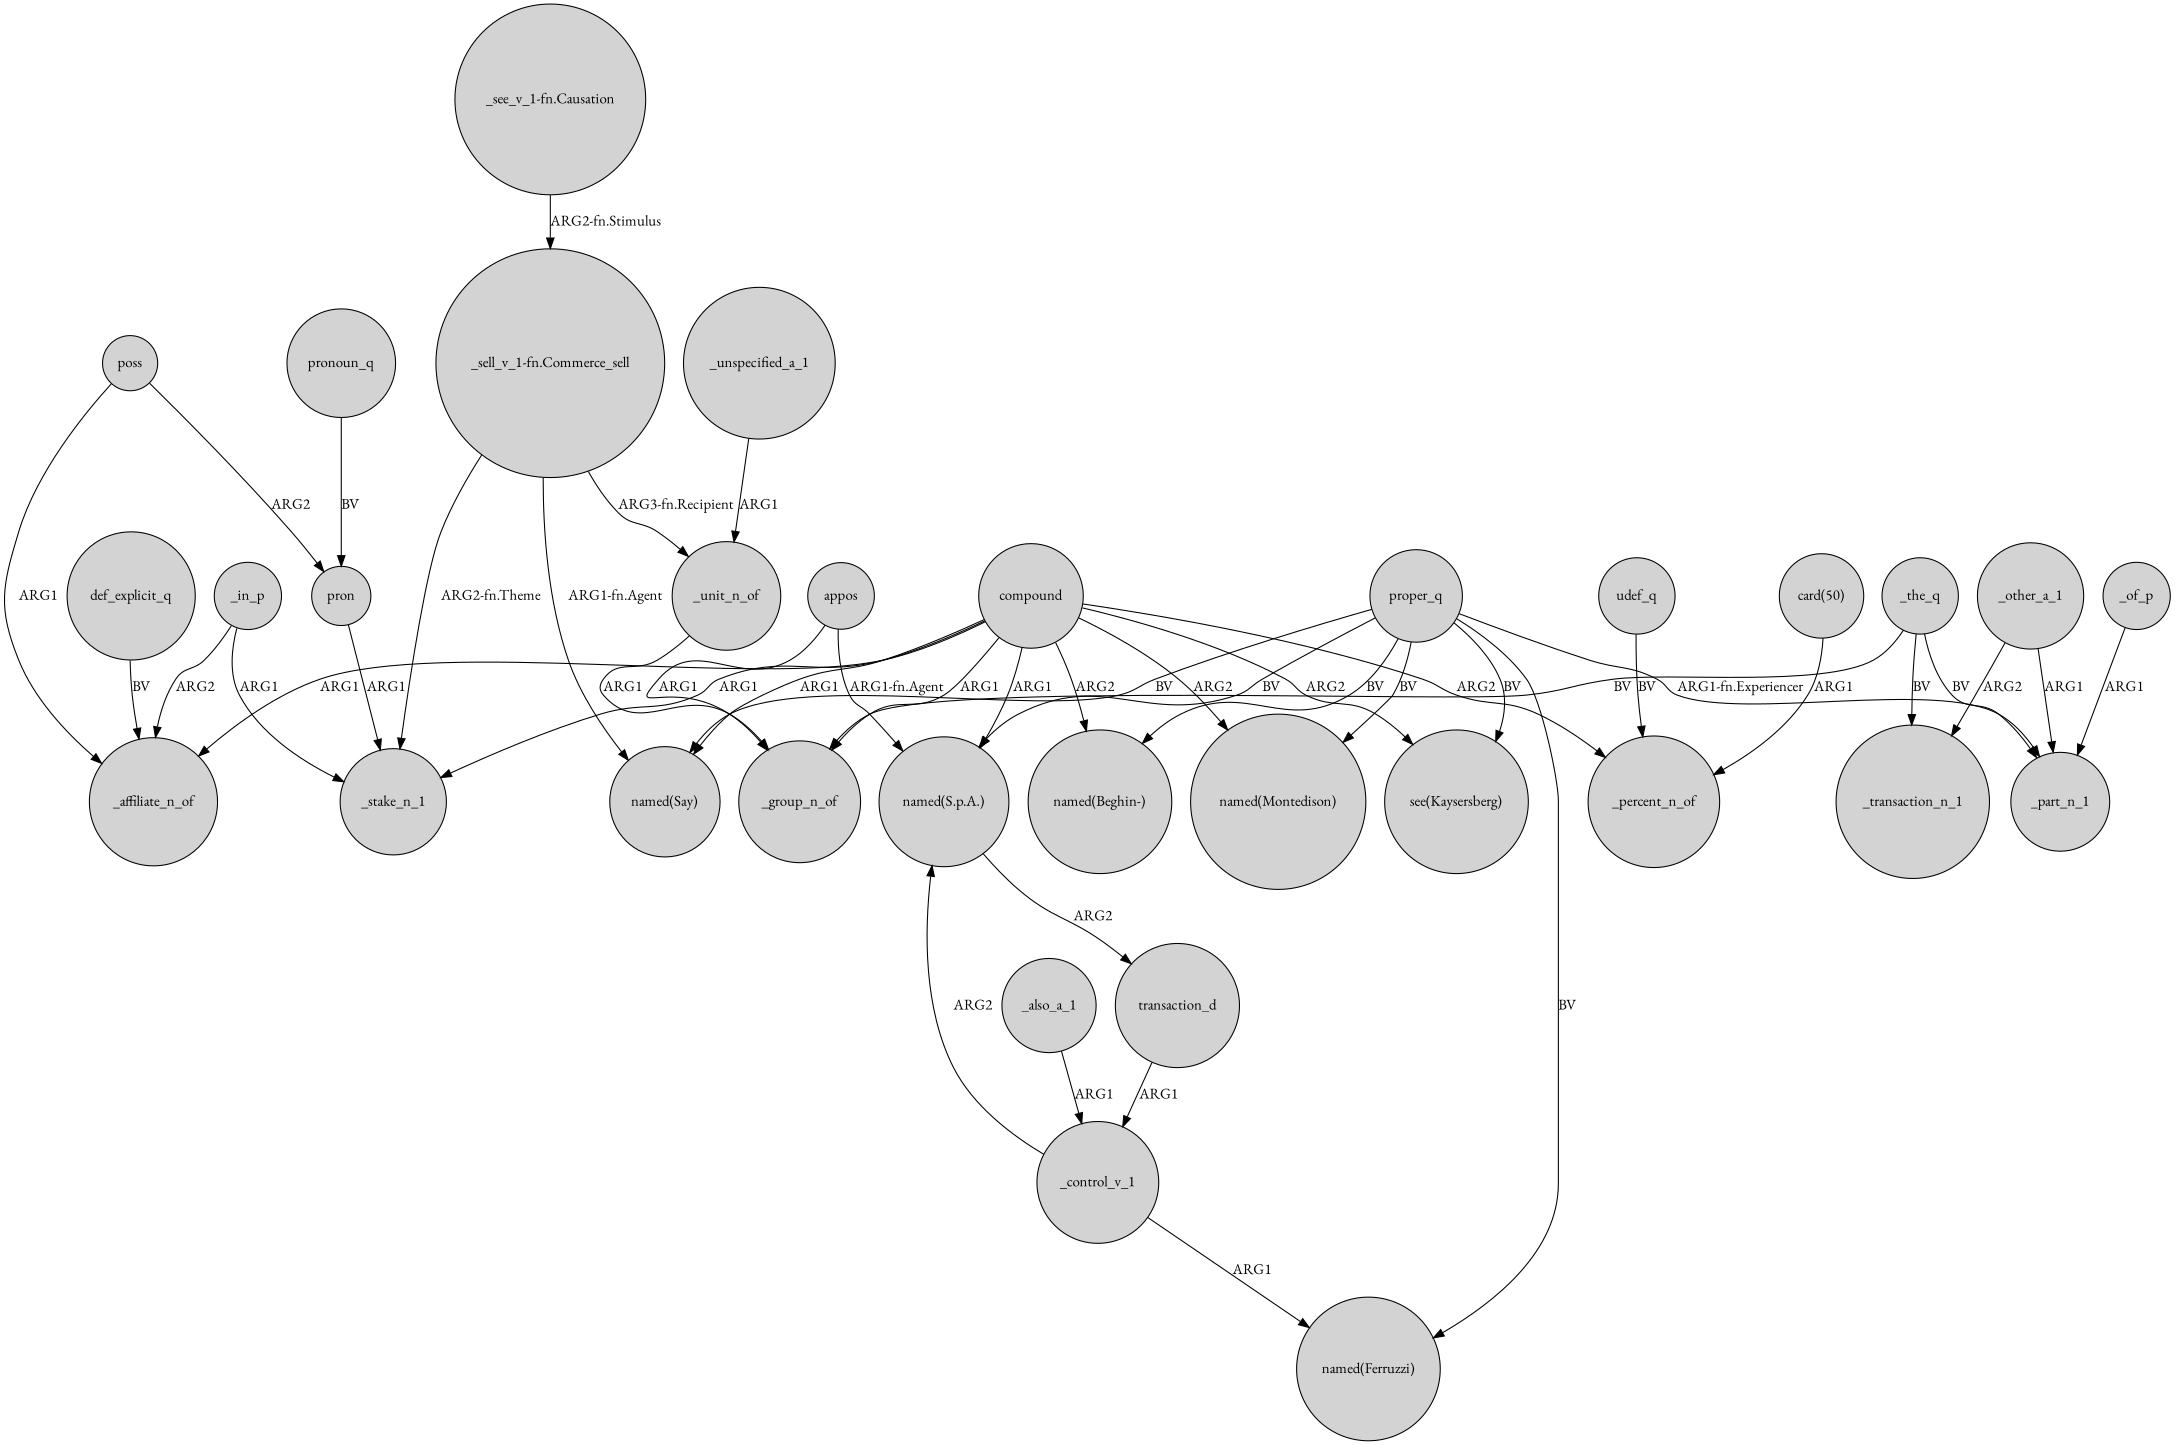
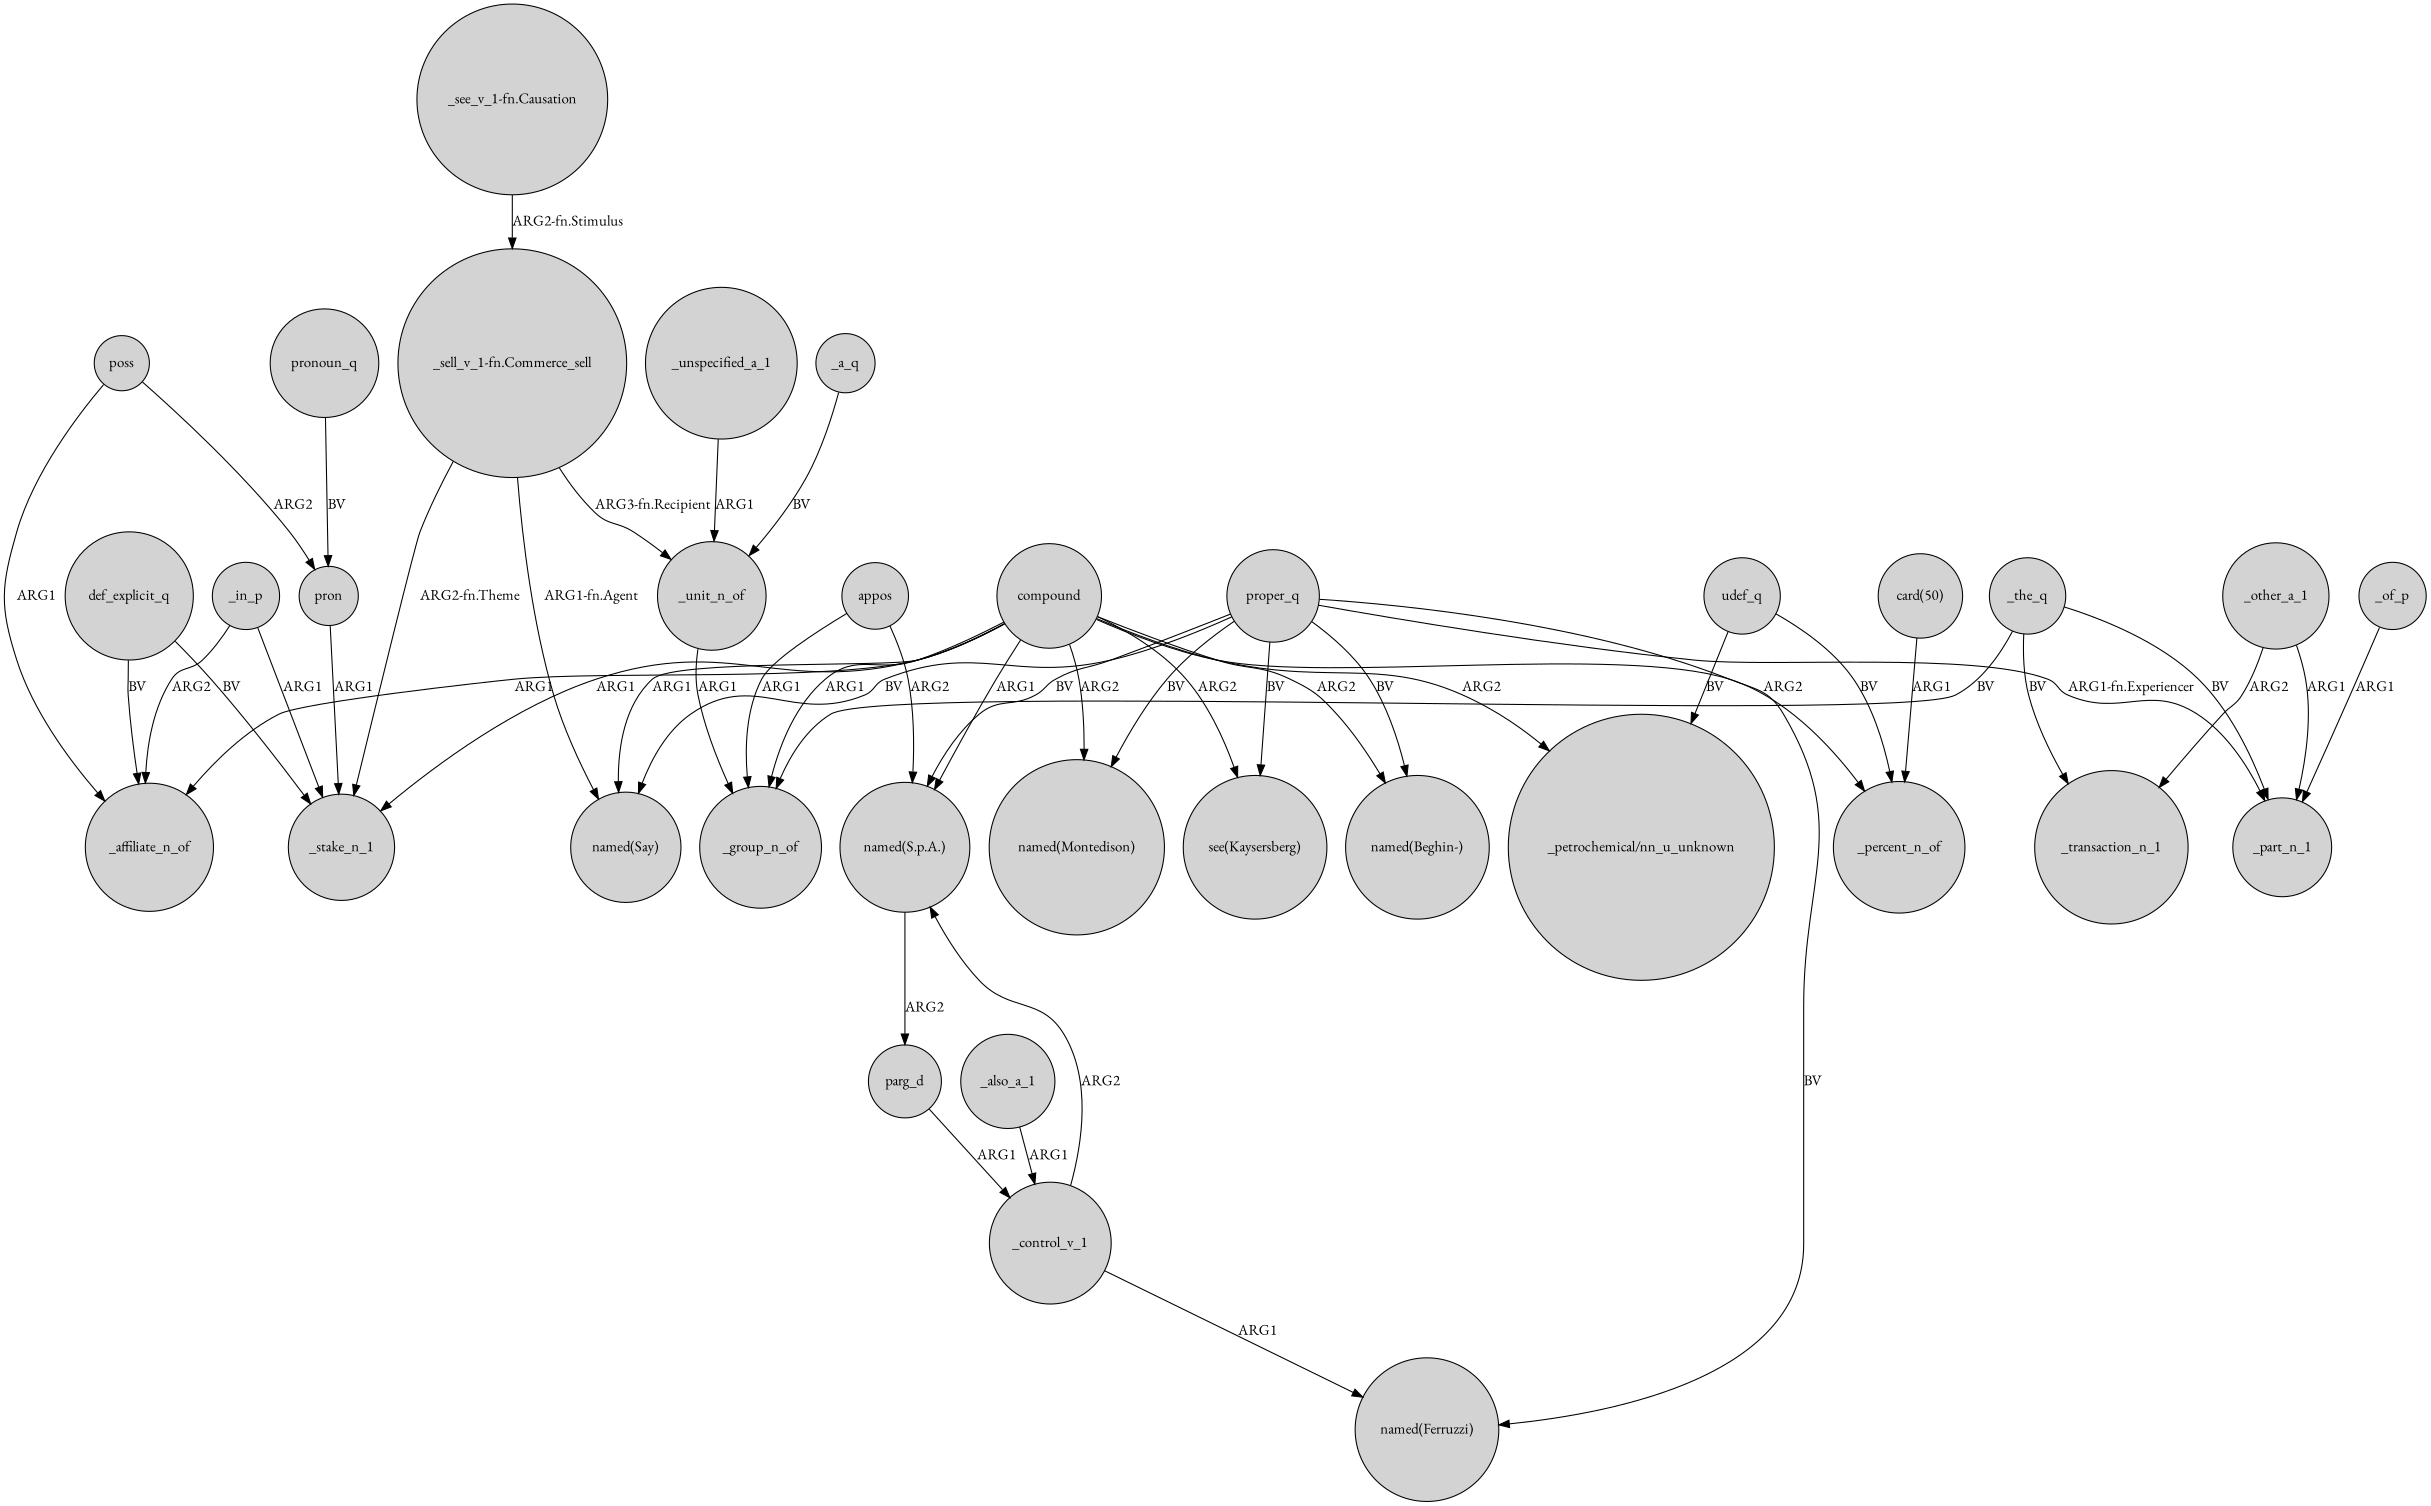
none -> (845, 363)
(897, 687) -> (930, 687)
none -> (242, 716)
none -> (1641, 847)
(1177, 1006) -> (905, 1081)
